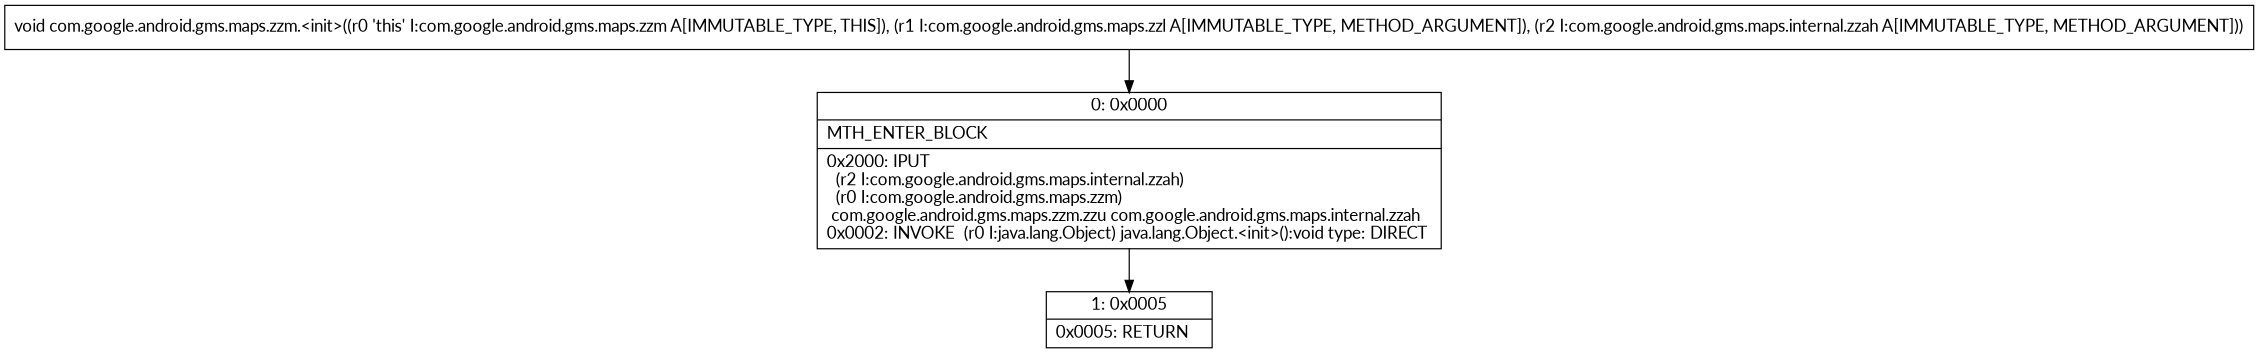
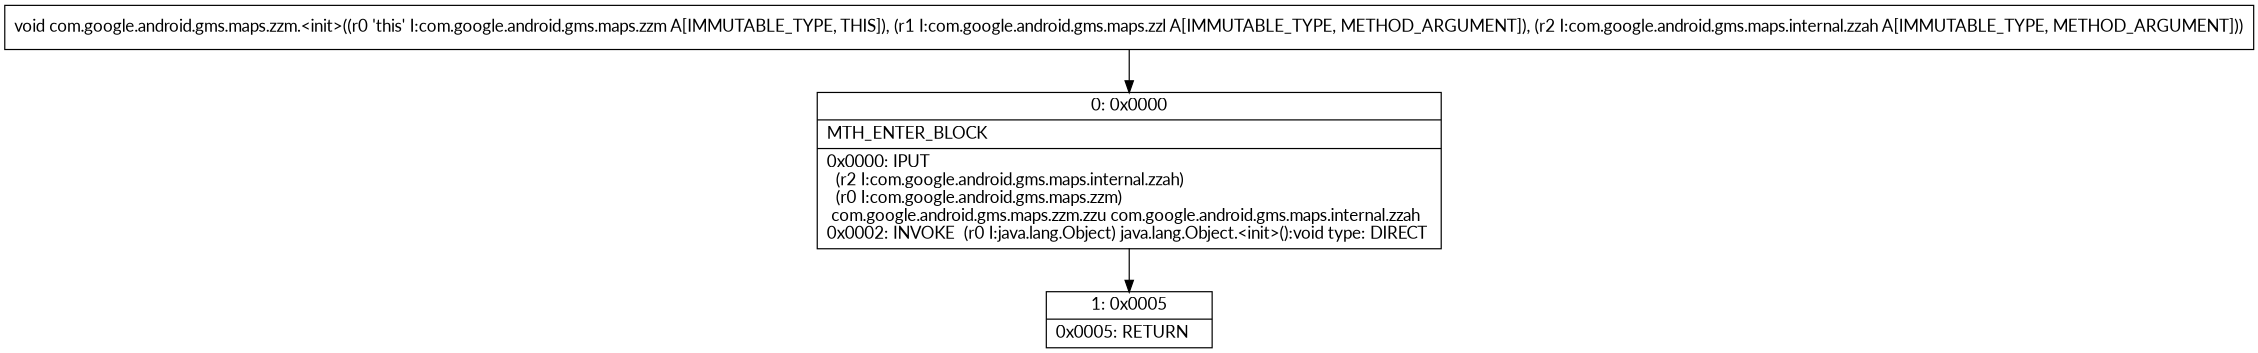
(883, 162) -> (883, 162)
